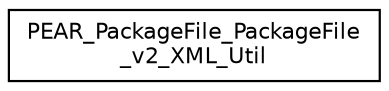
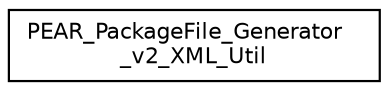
(194, 46) -> (194, 46)
